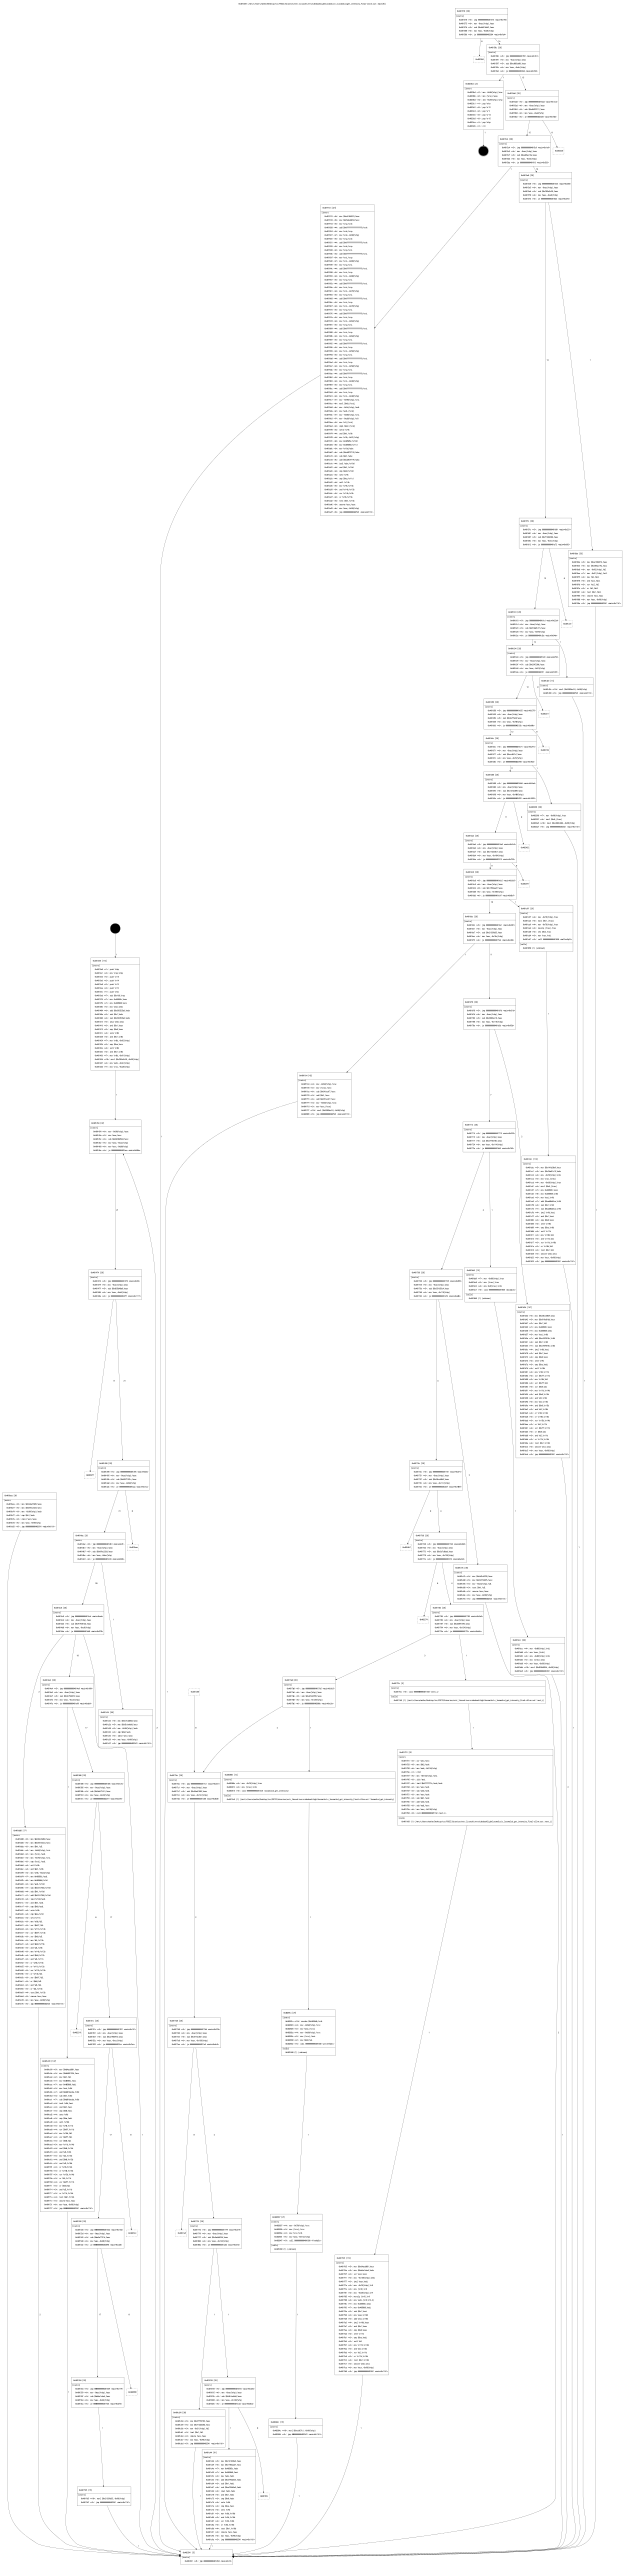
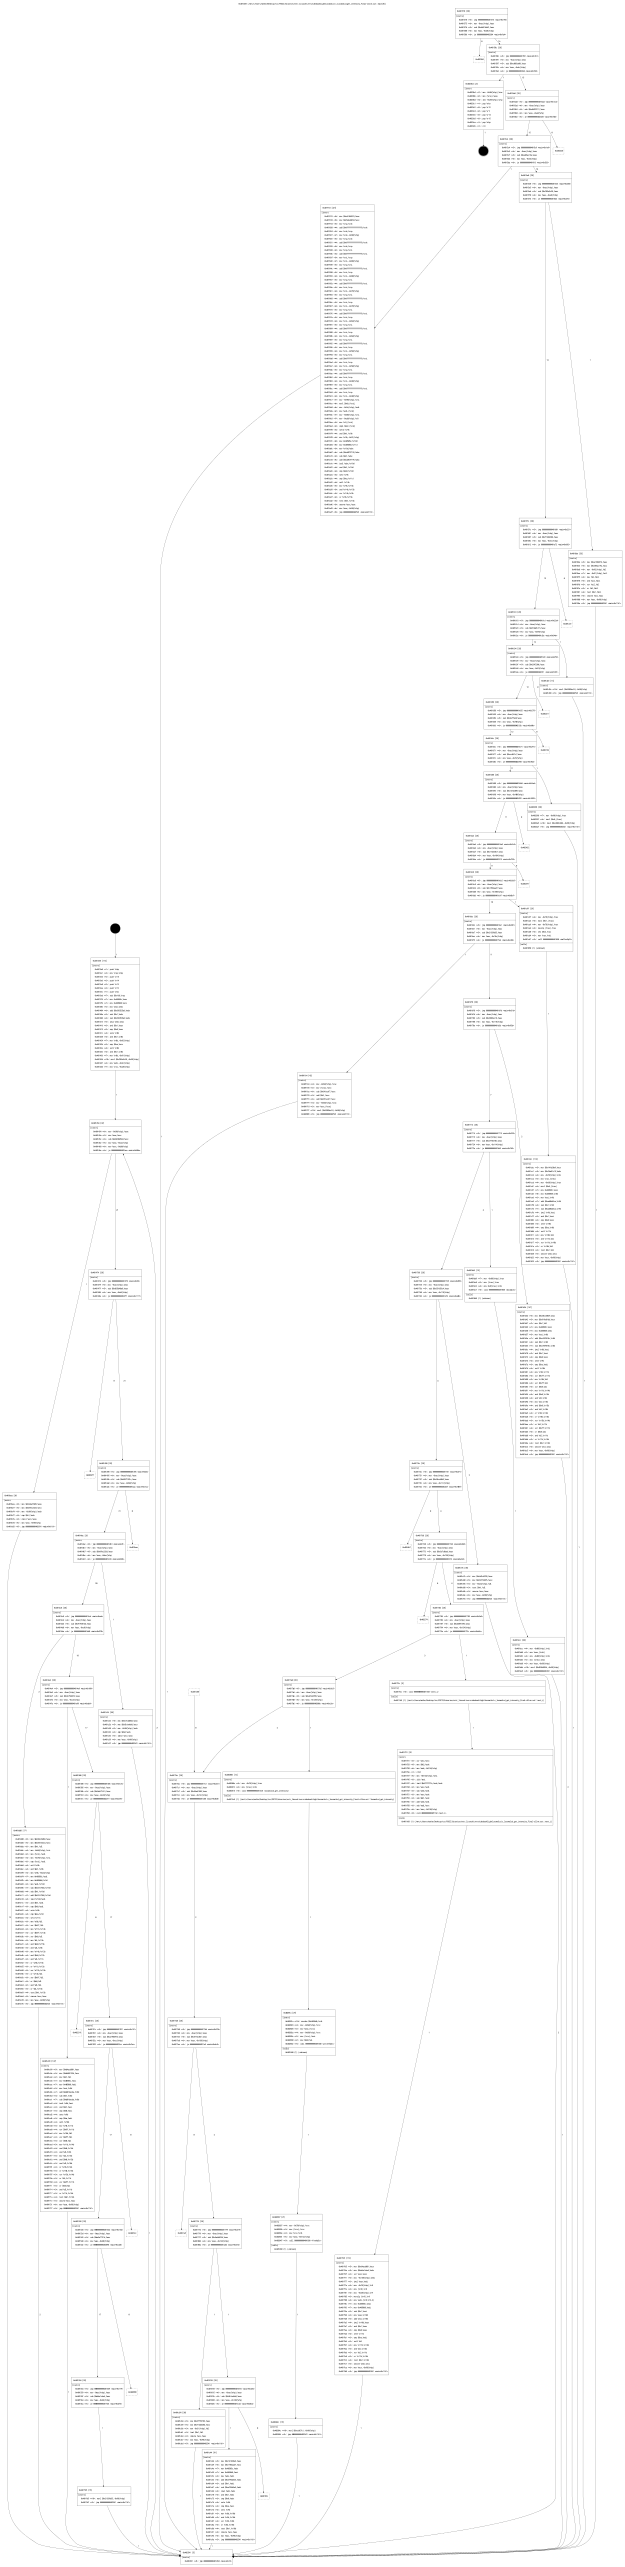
none -> (73, 1323)
(140, 2094) -> (148, 2161)
